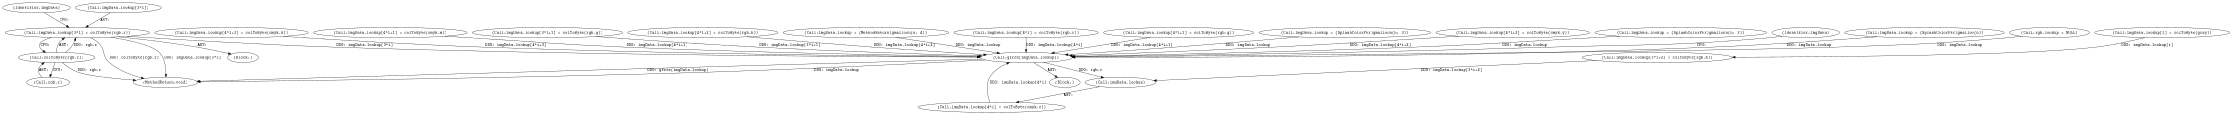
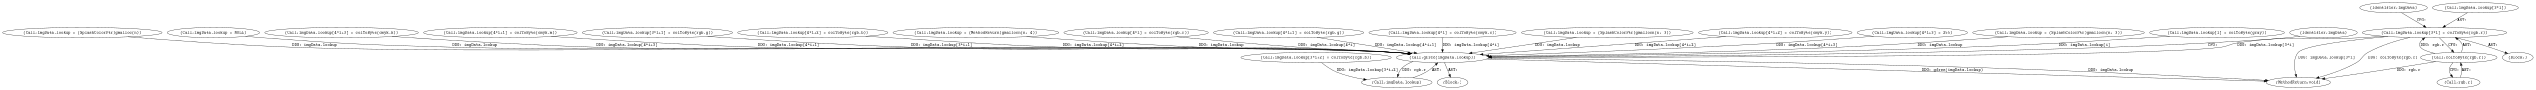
none -> (1912, 33)
(2049, 33) -> (213, 33)
(1941, 55) -> (1831, 51)
(1059, 94) -> (1425, 73)
